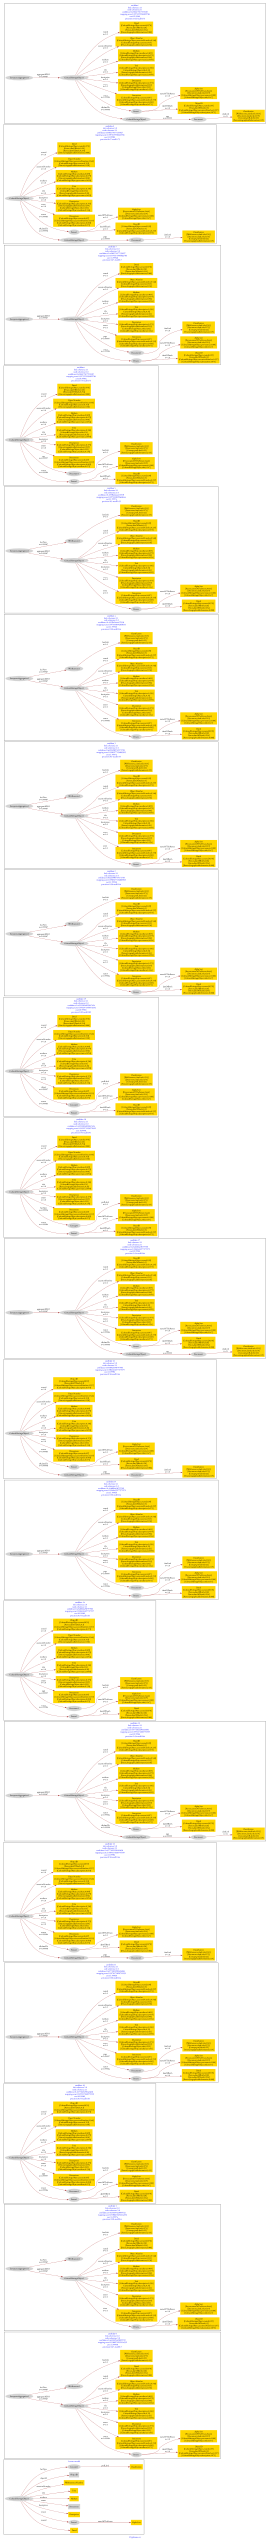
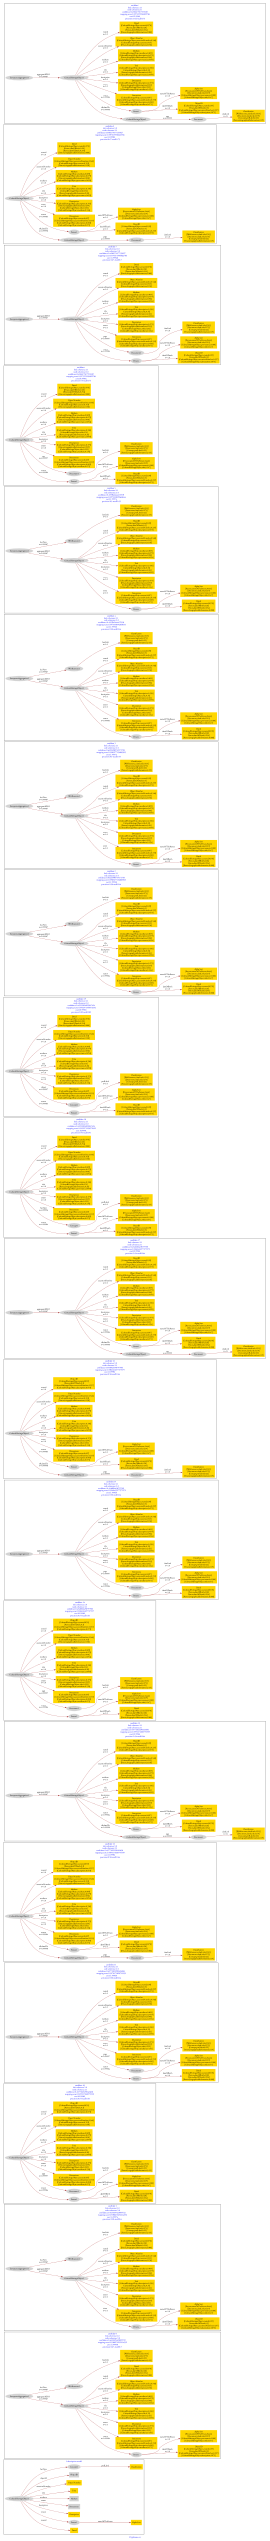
(74, 2461) -> (74, 2461)
(74, 2483) -> (74, 2483)
(74, 2499) -> (74, 2499)
